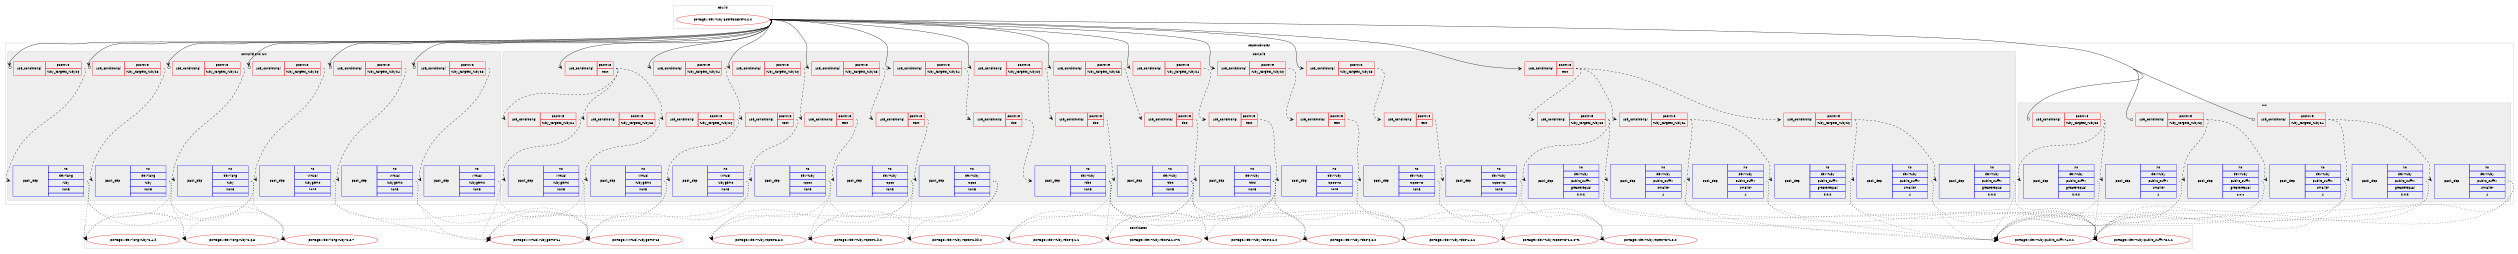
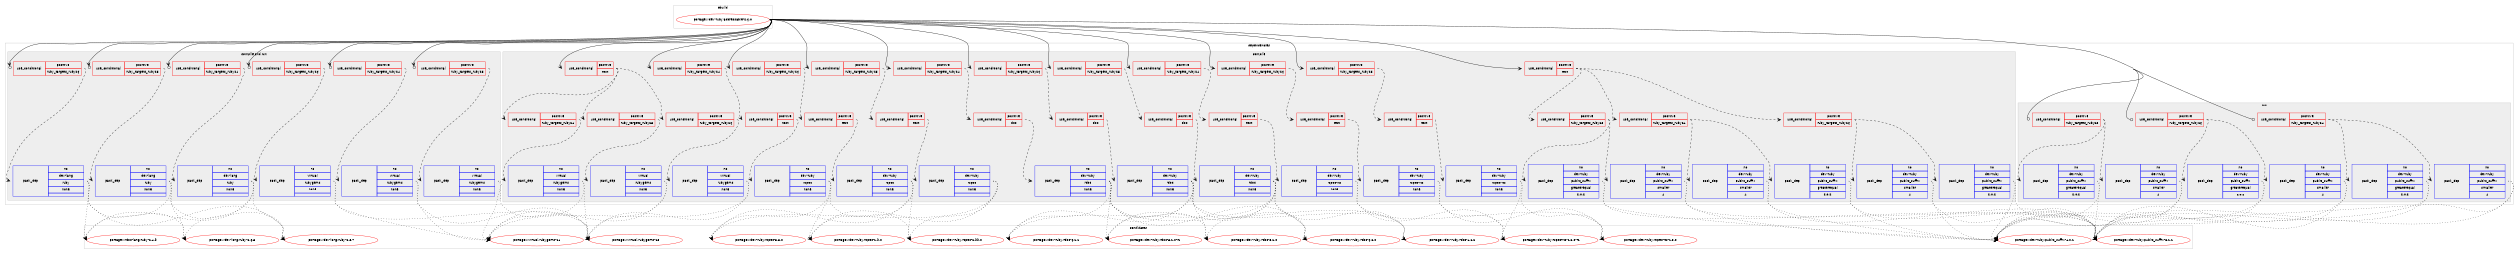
(133, 240) -> (133, 240)
